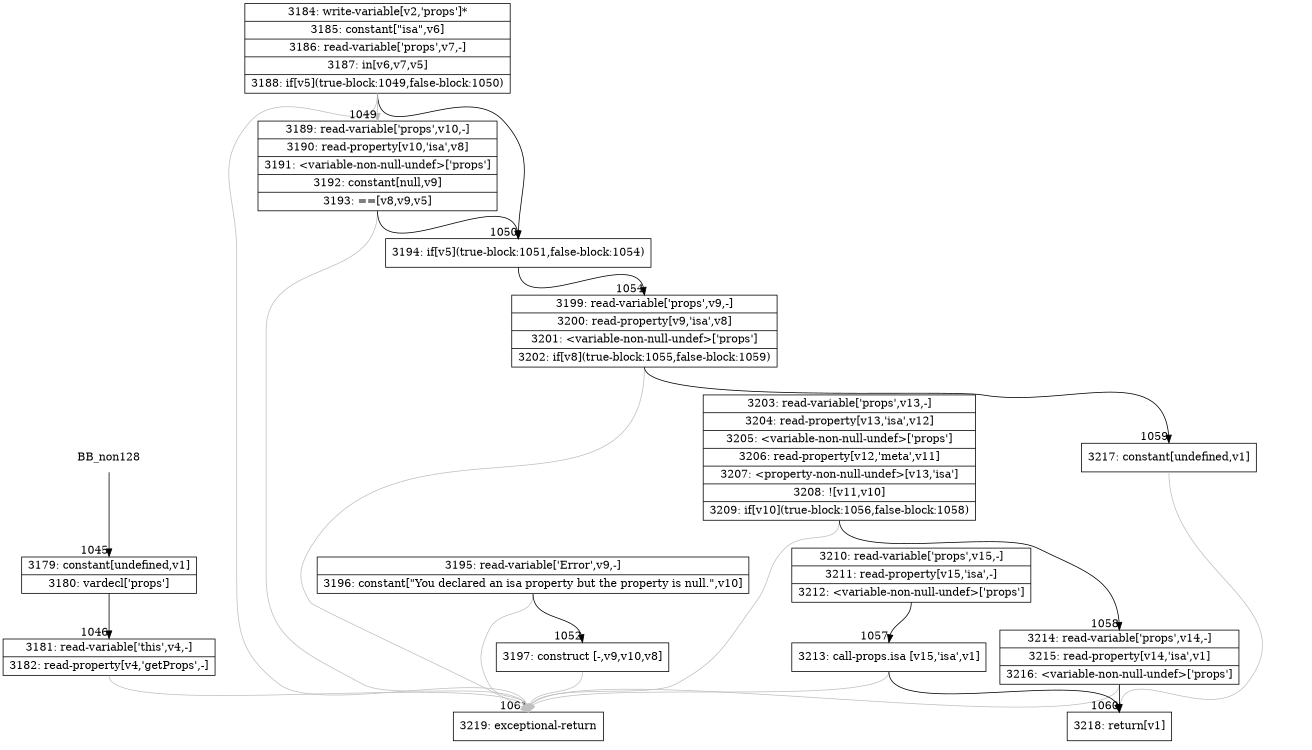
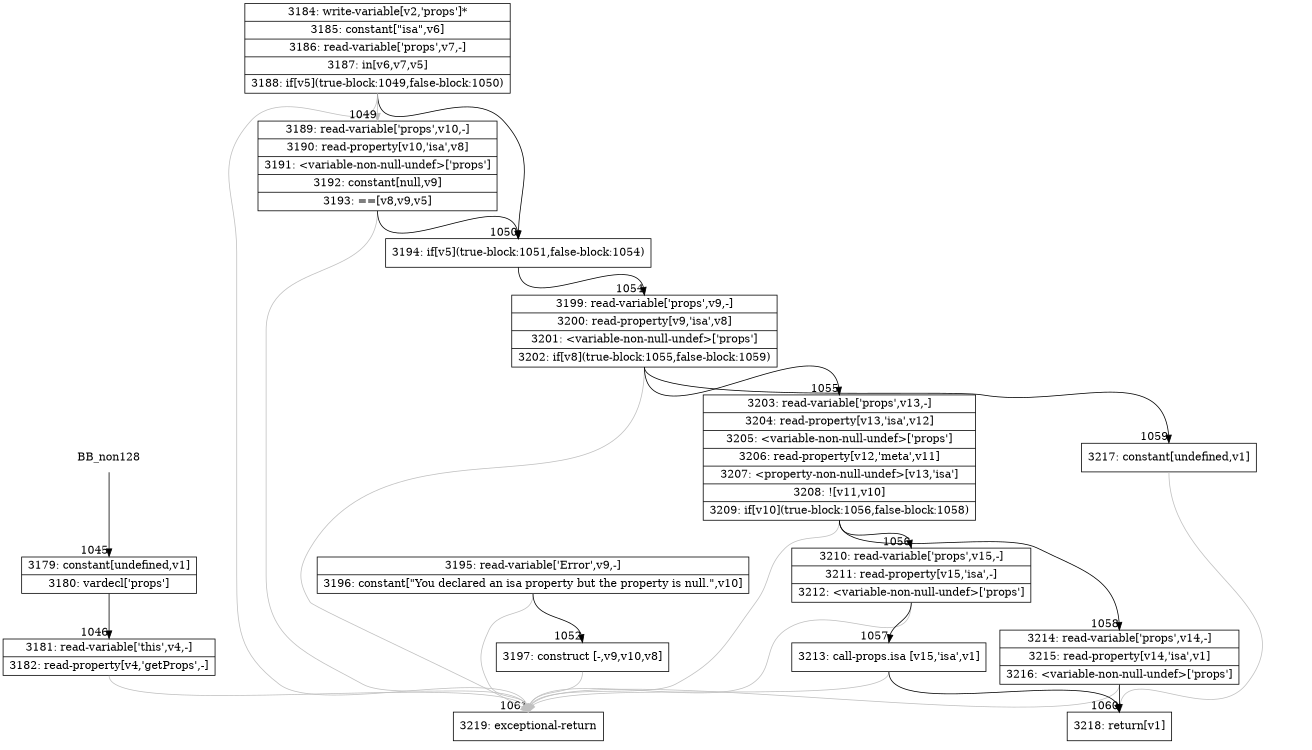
none -> (738, 382)
none -> (871, 535)
none -> (743, 687)
